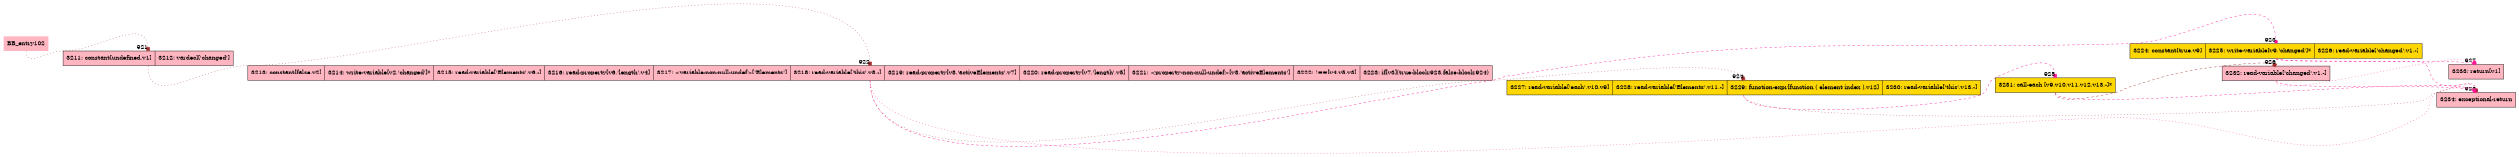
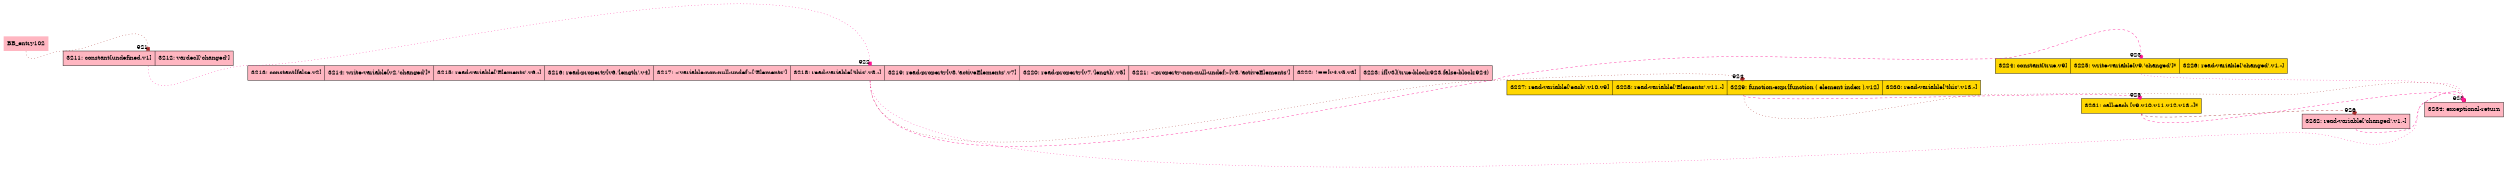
(512, 28) -> (512, 28)
(2428, 68) -> (2306, 80)
(2476, 72) -> none
